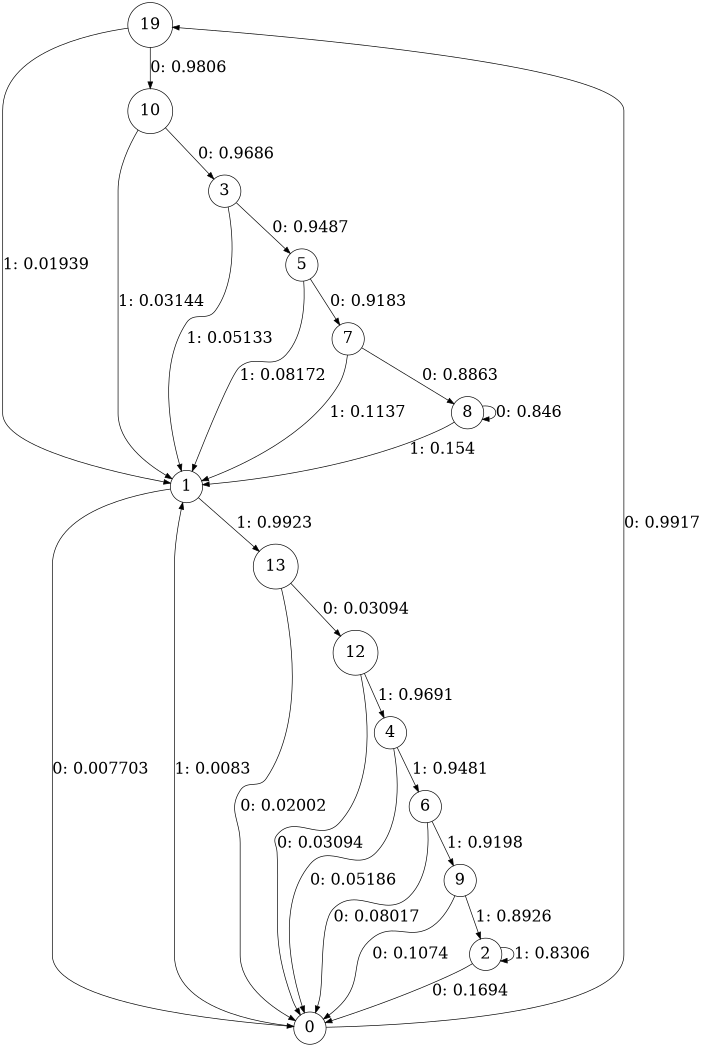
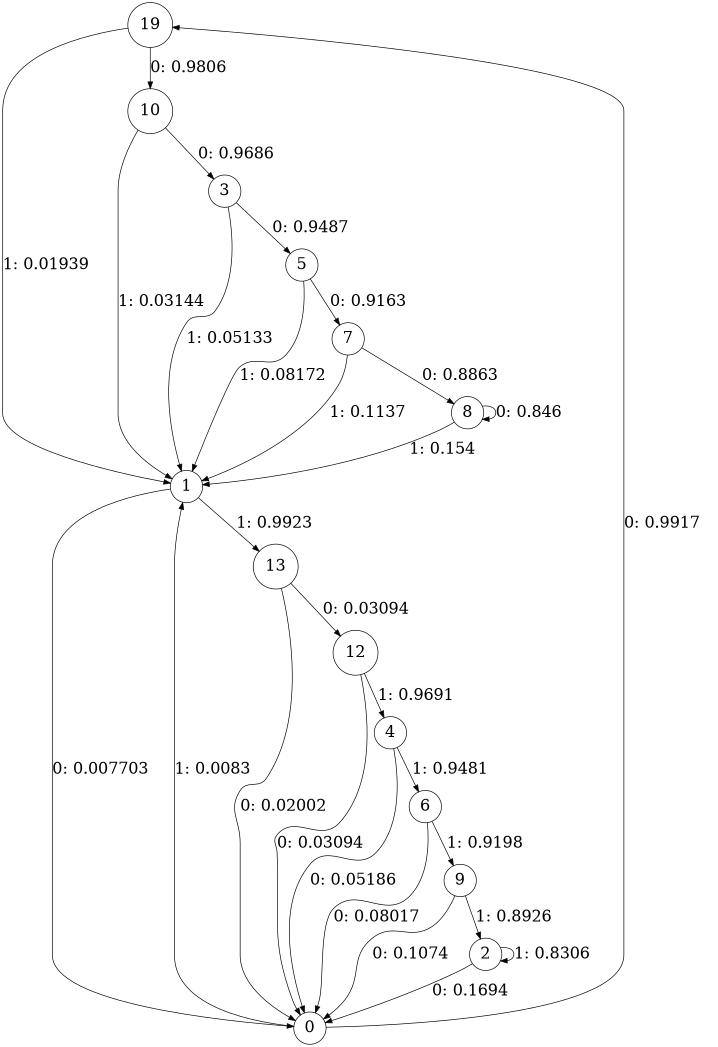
(376, 302) -> (376, 302)
